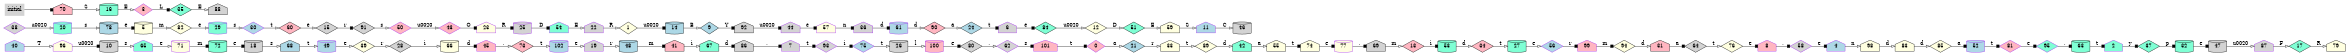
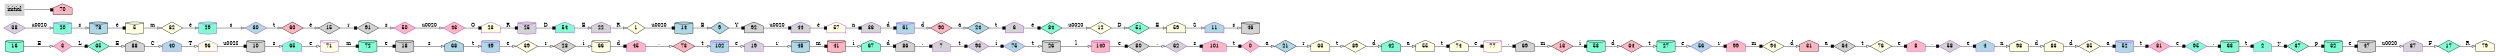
(84, 10) -> none
(1225, 25) -> (1234, 25)
none -> (152, 46)
(675, 46) -> (836, 46)
(934, 46) -> (1101, 46)
